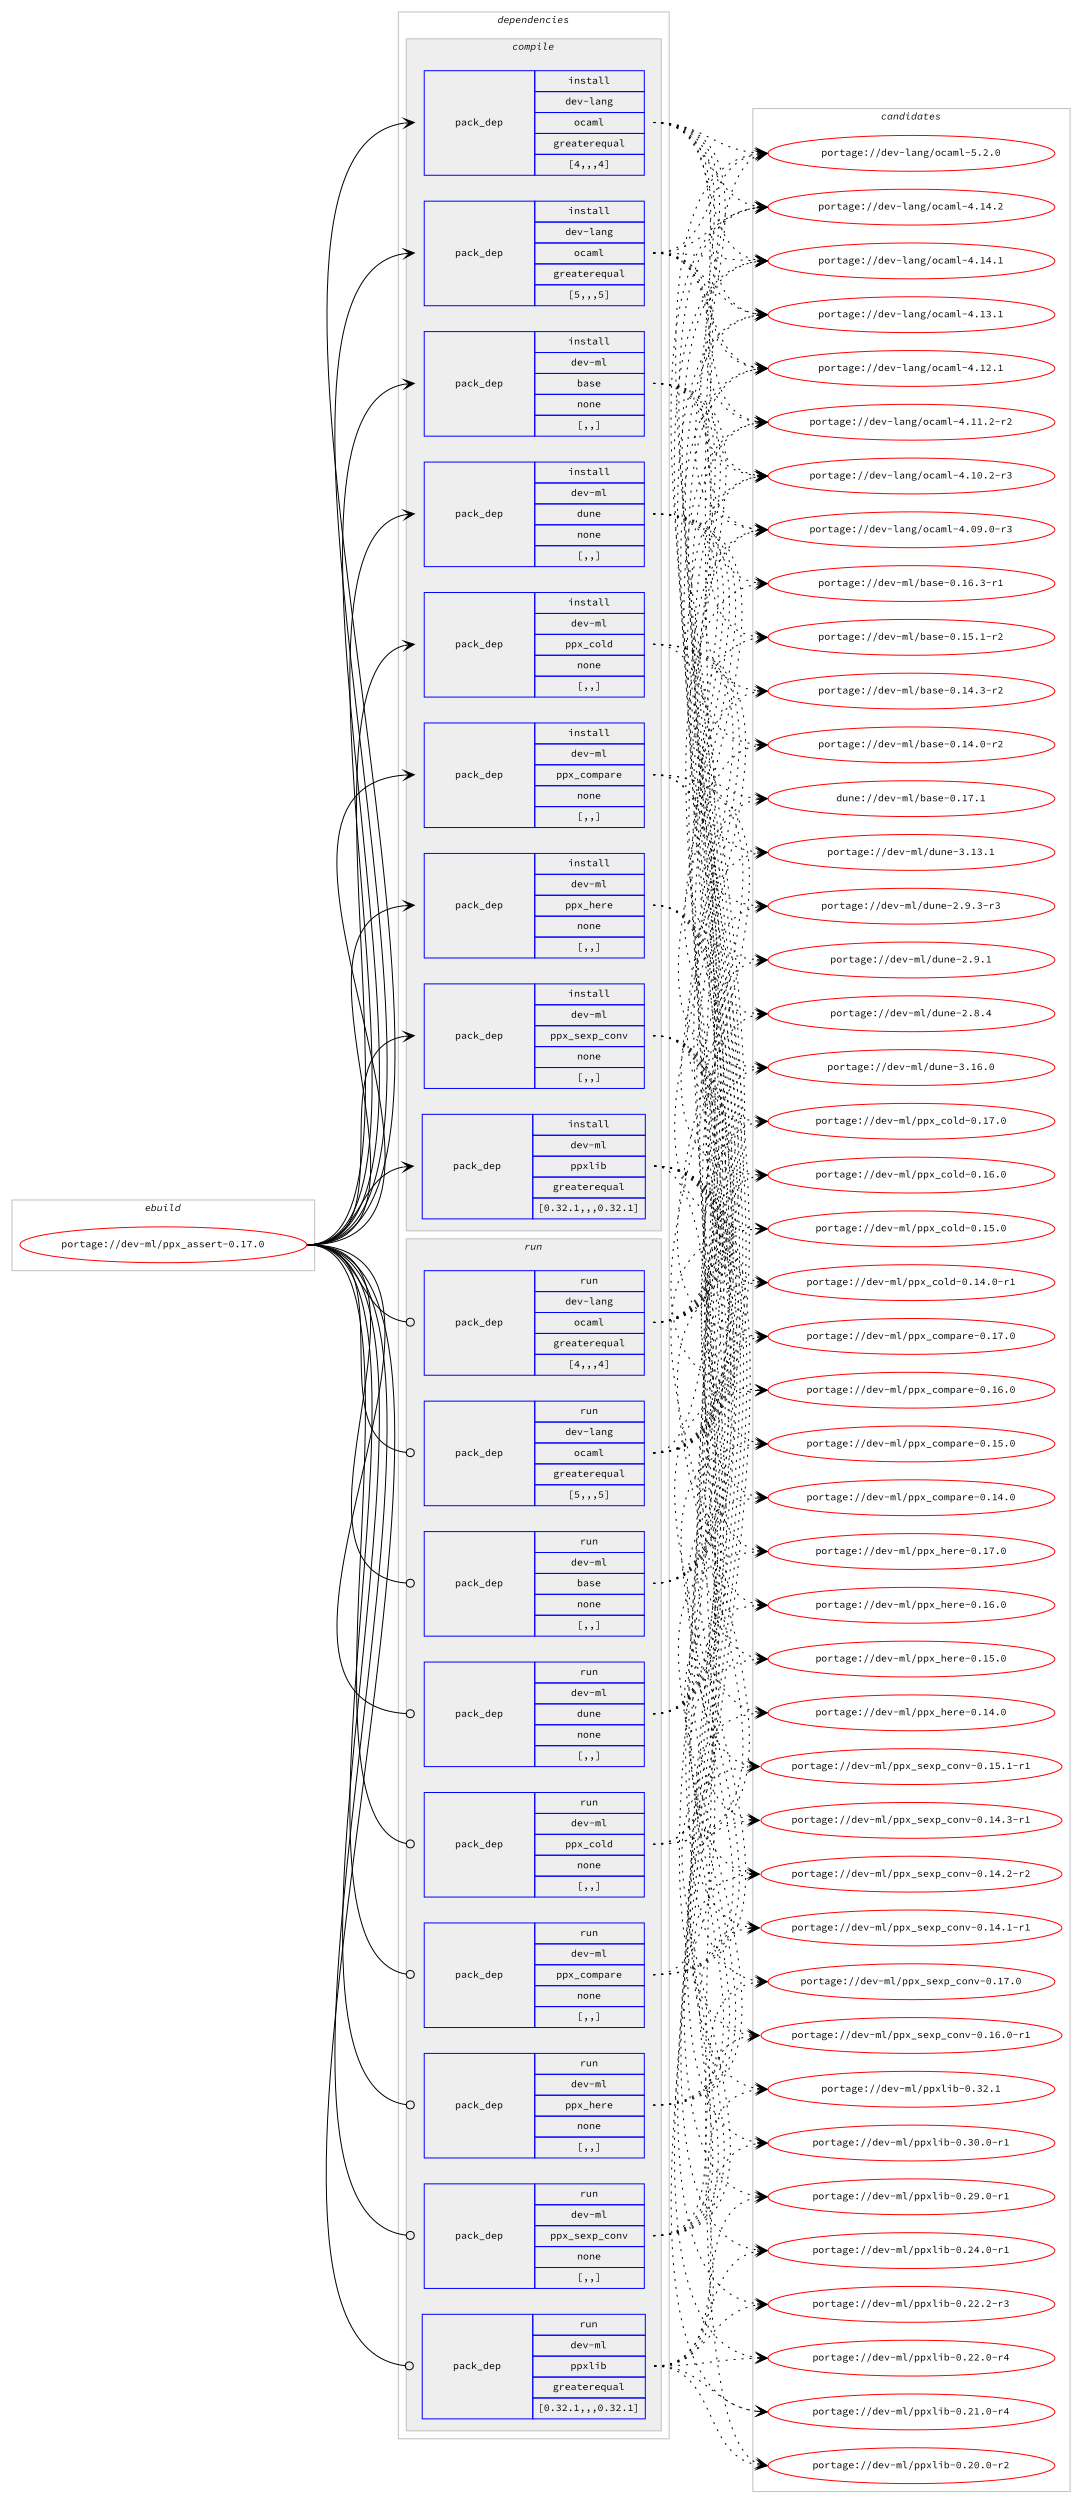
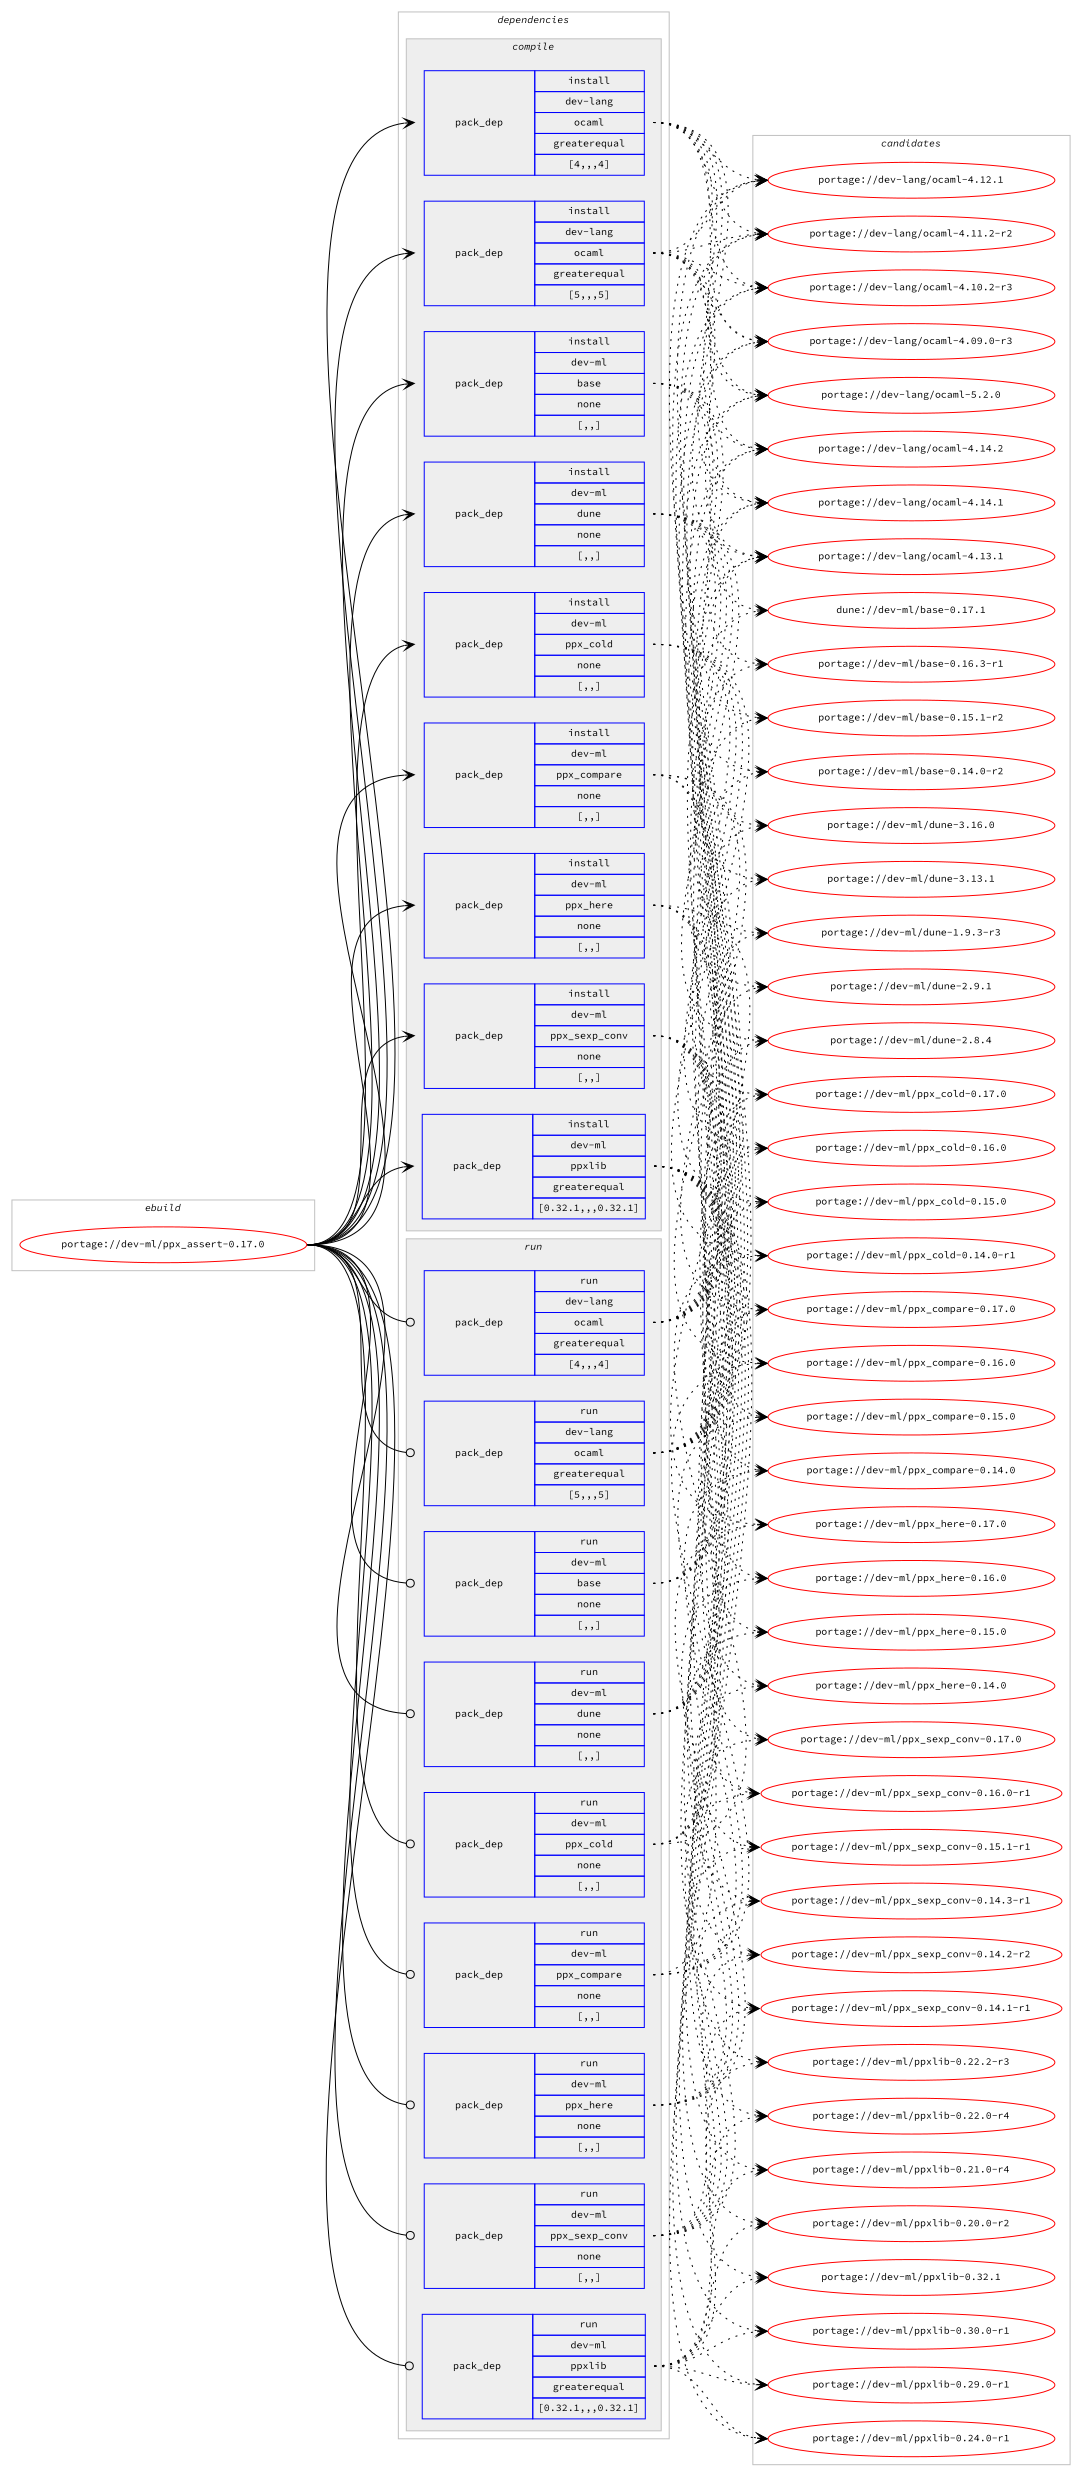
(911, 691) -> none
(911, 906) -> (911, 933)
